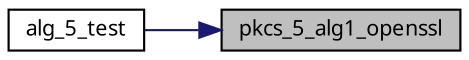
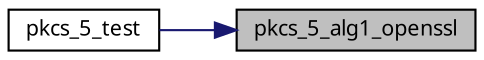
(76, 30) -> (84, 30)
